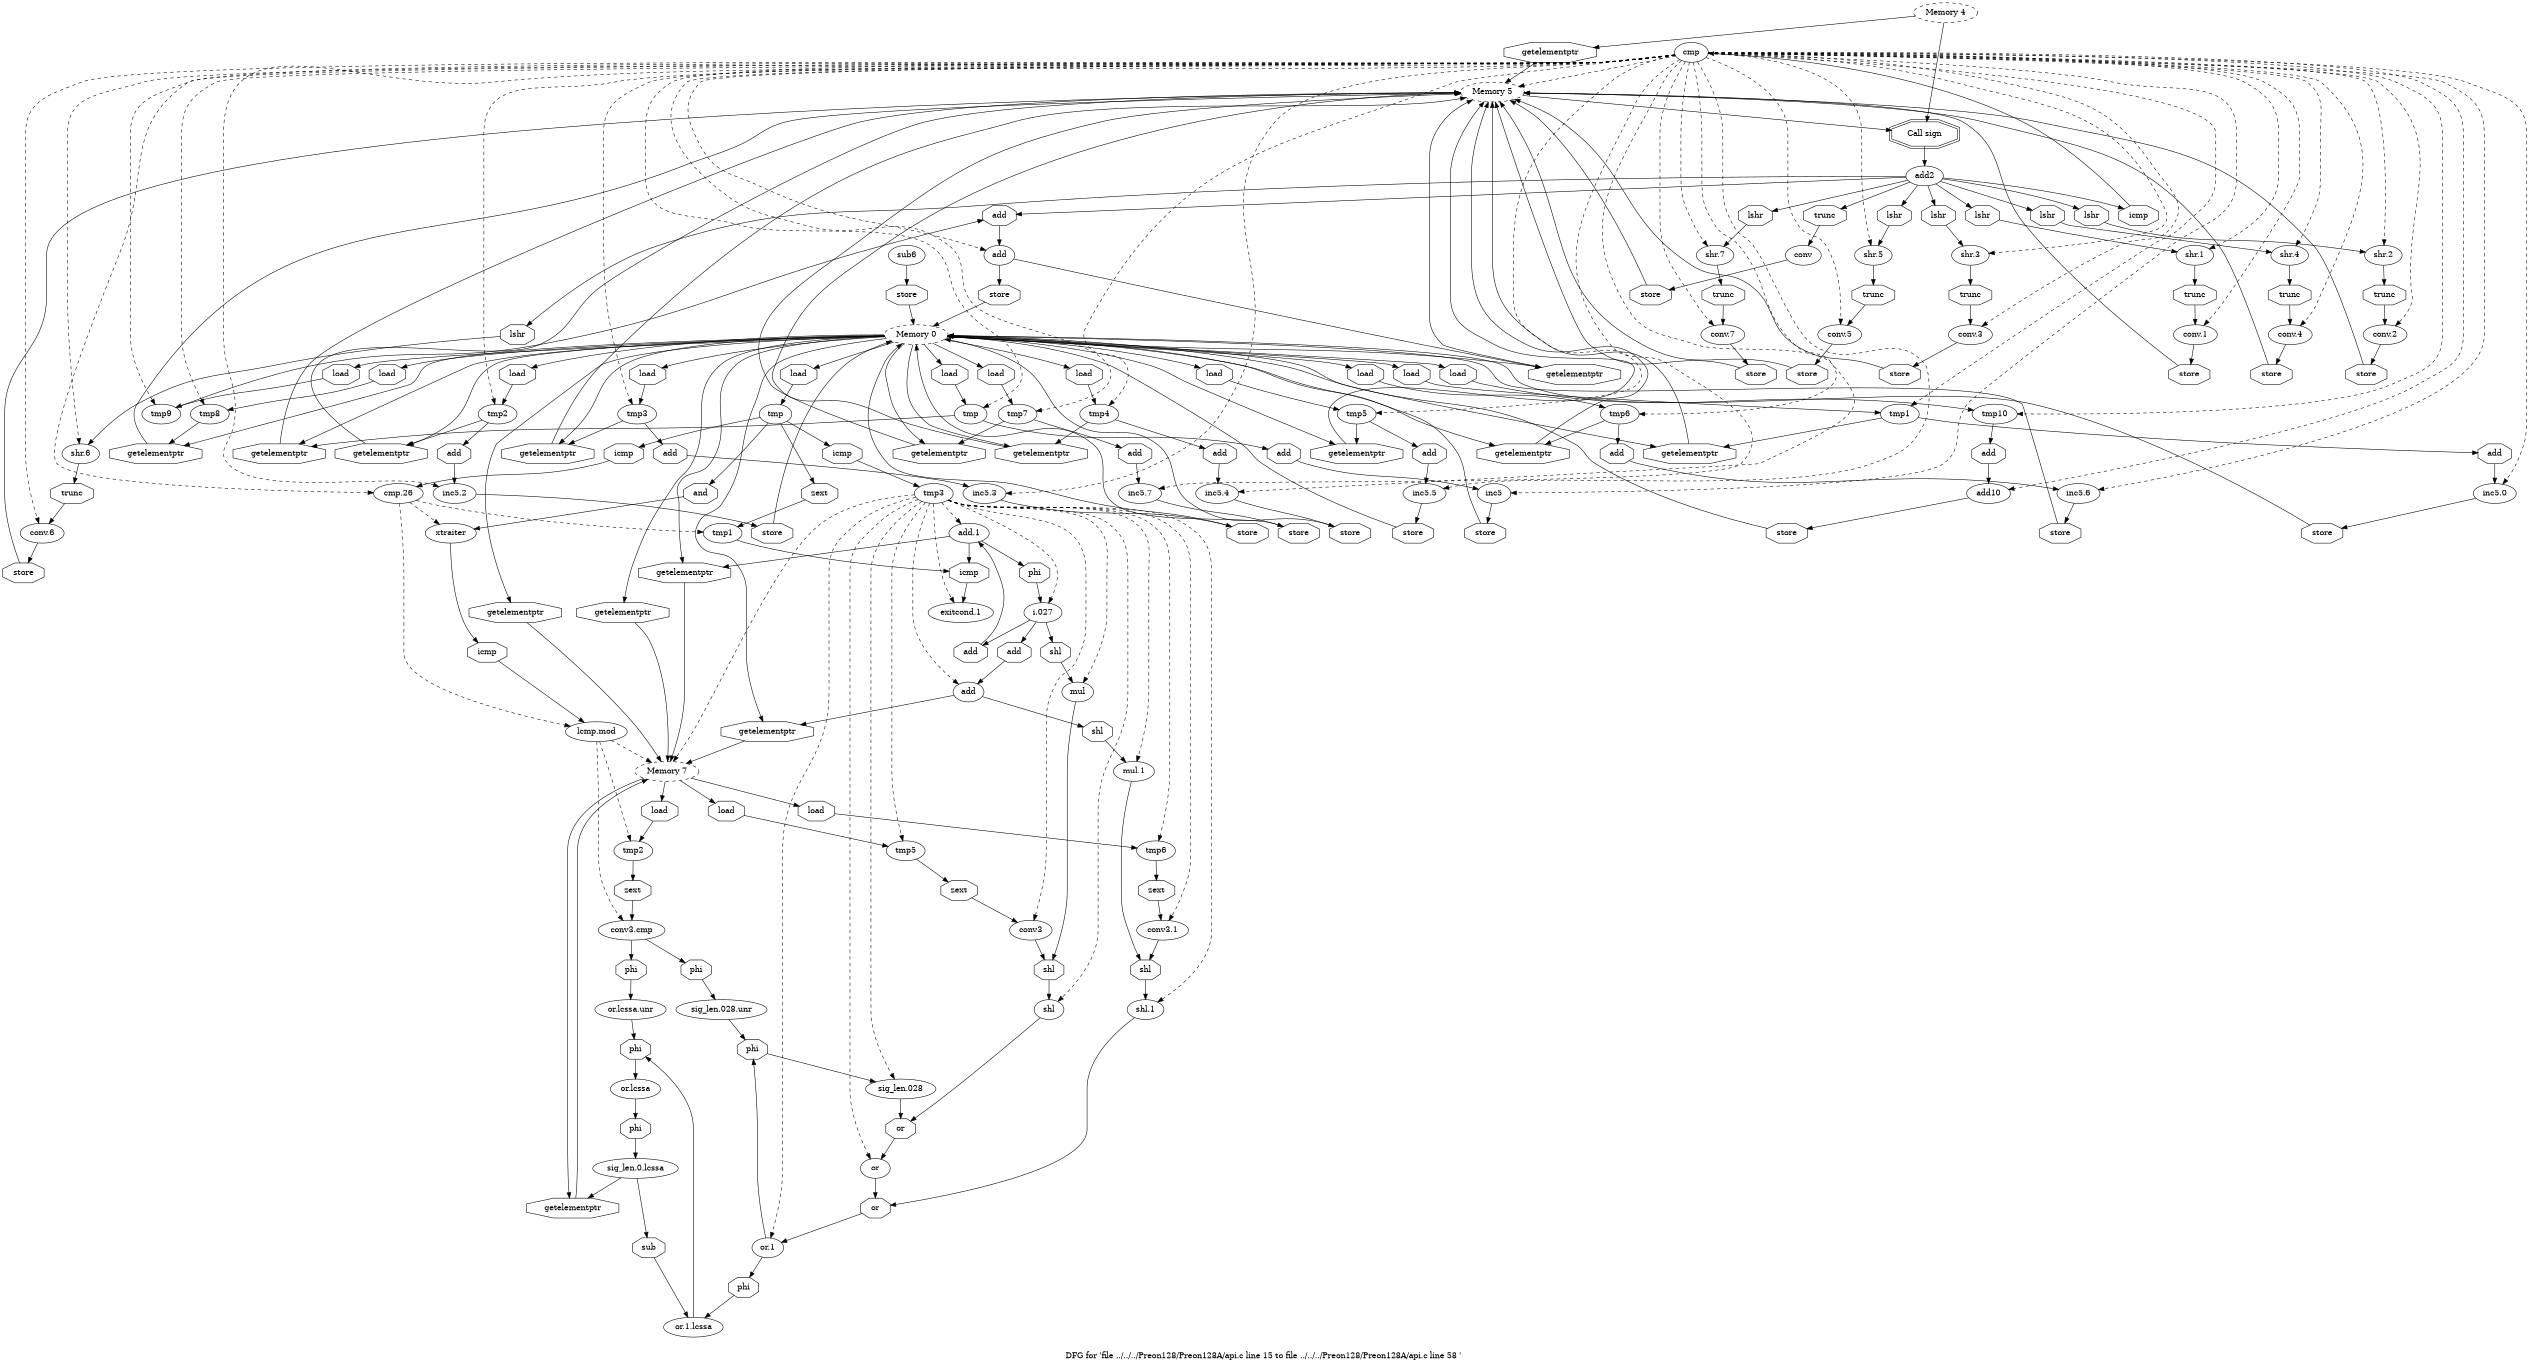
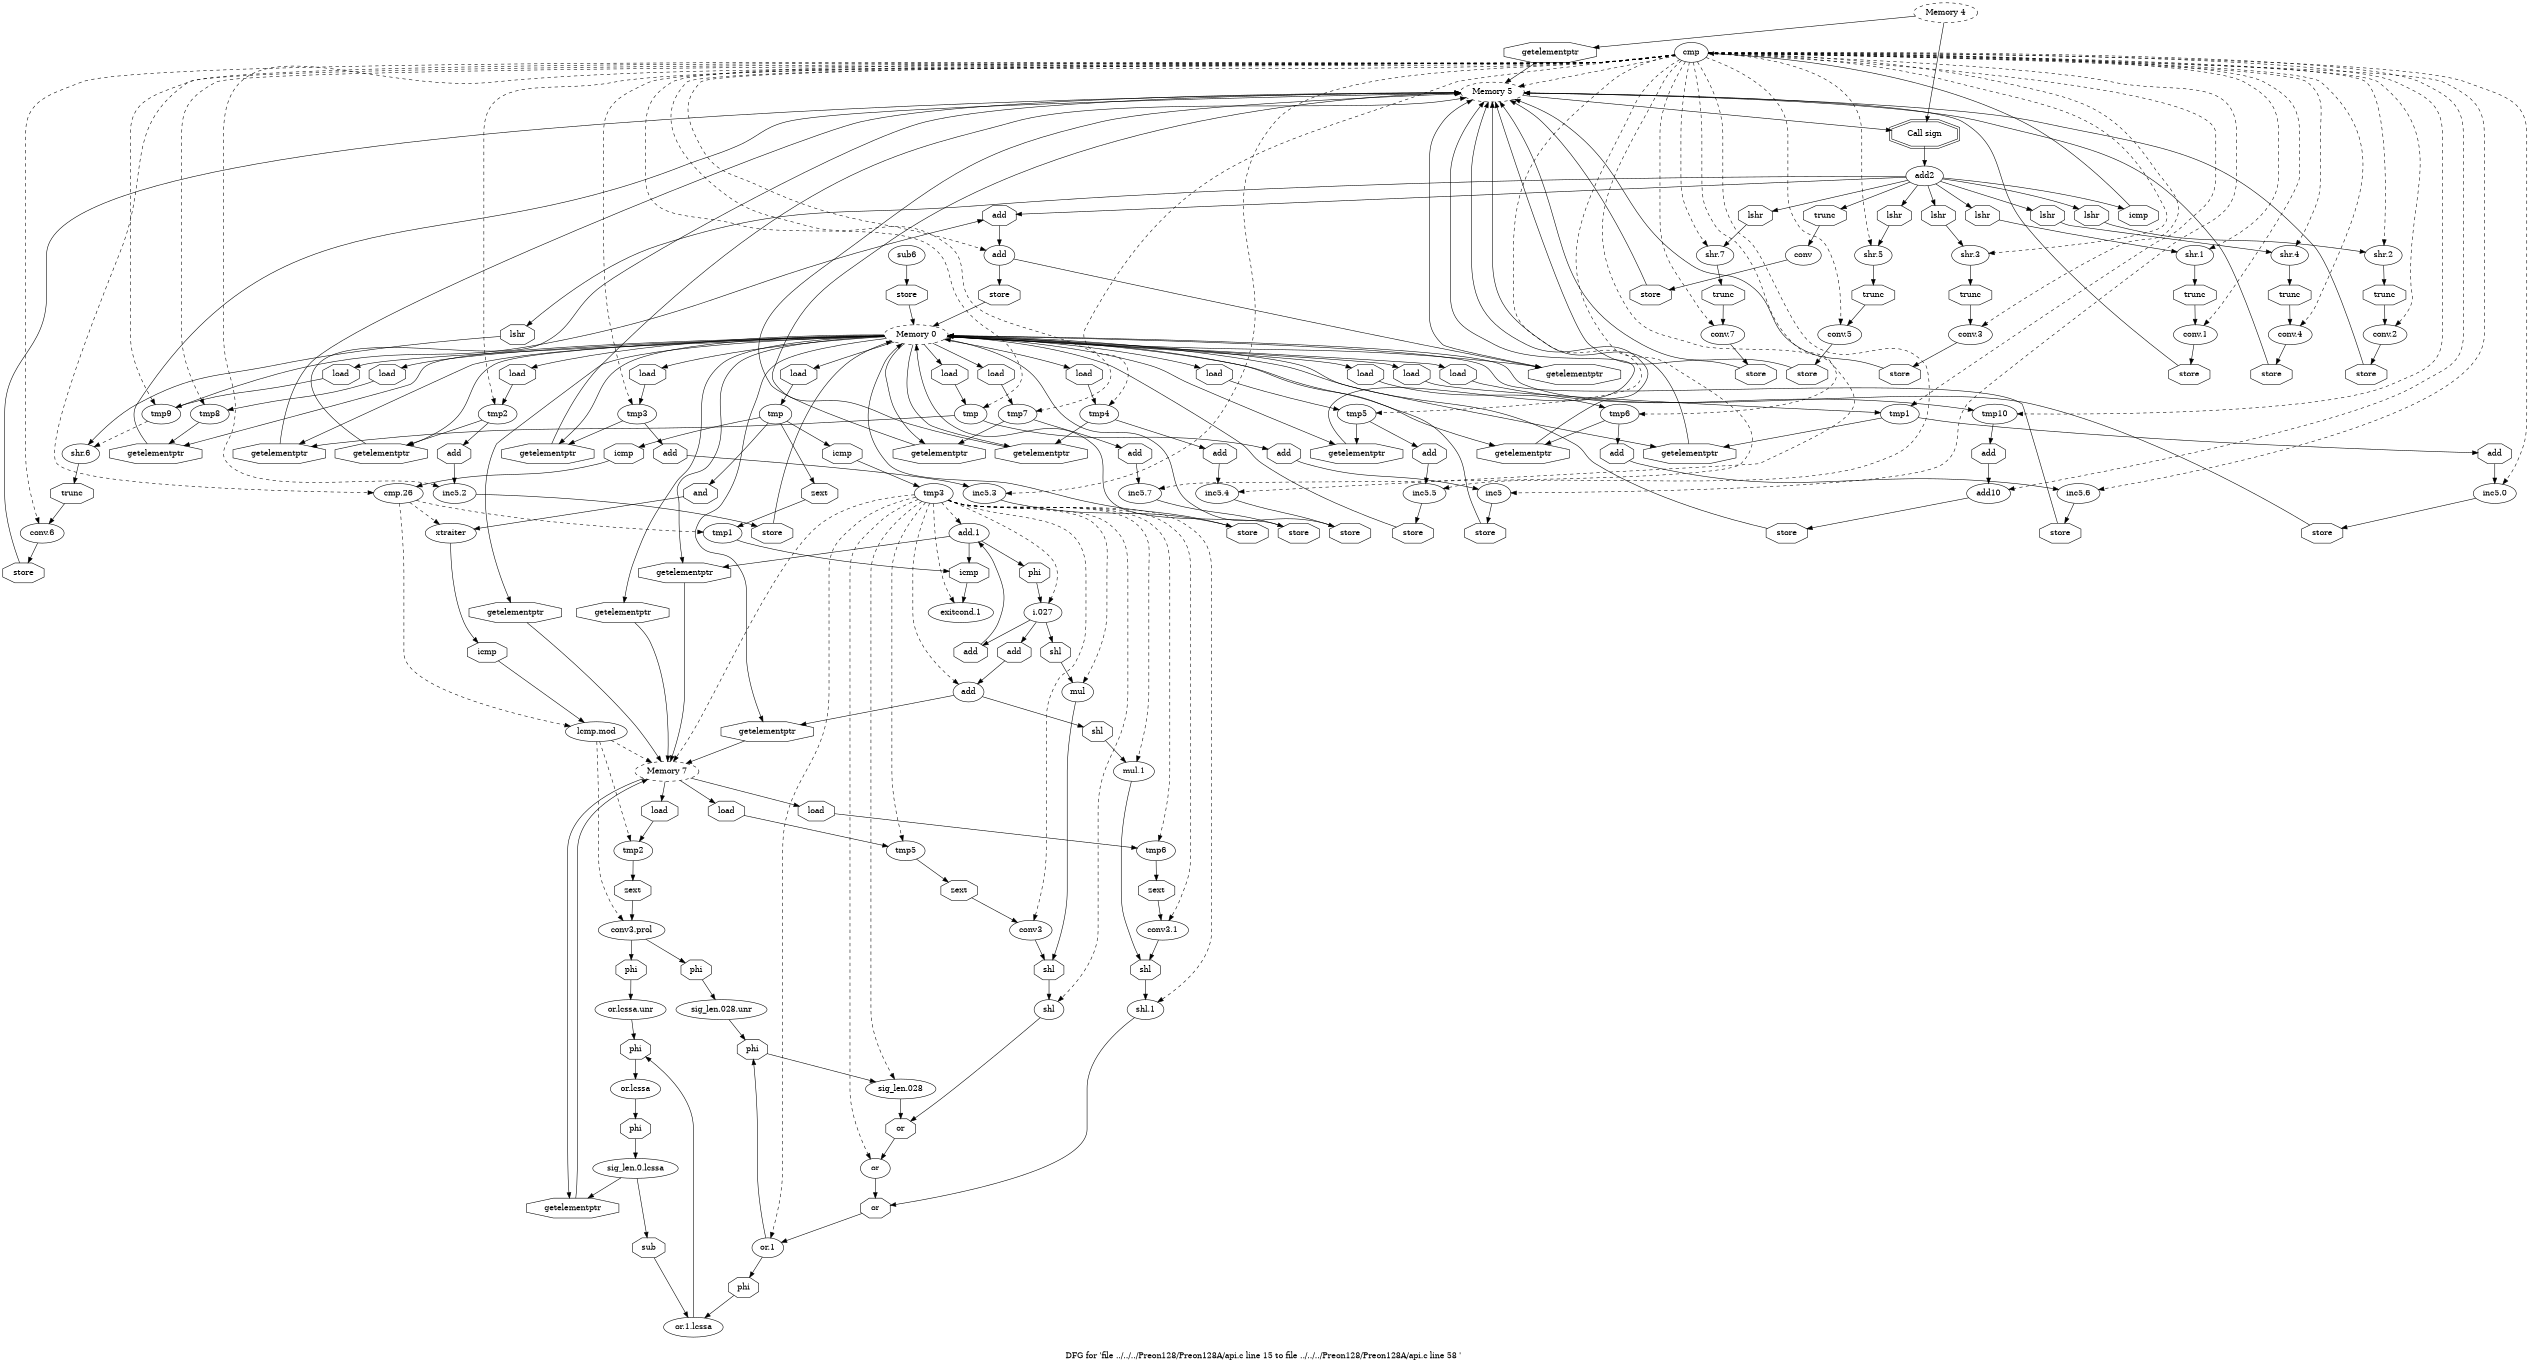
(222, 75) -> (124, 433)
(632, 930) -> (632, 930)
